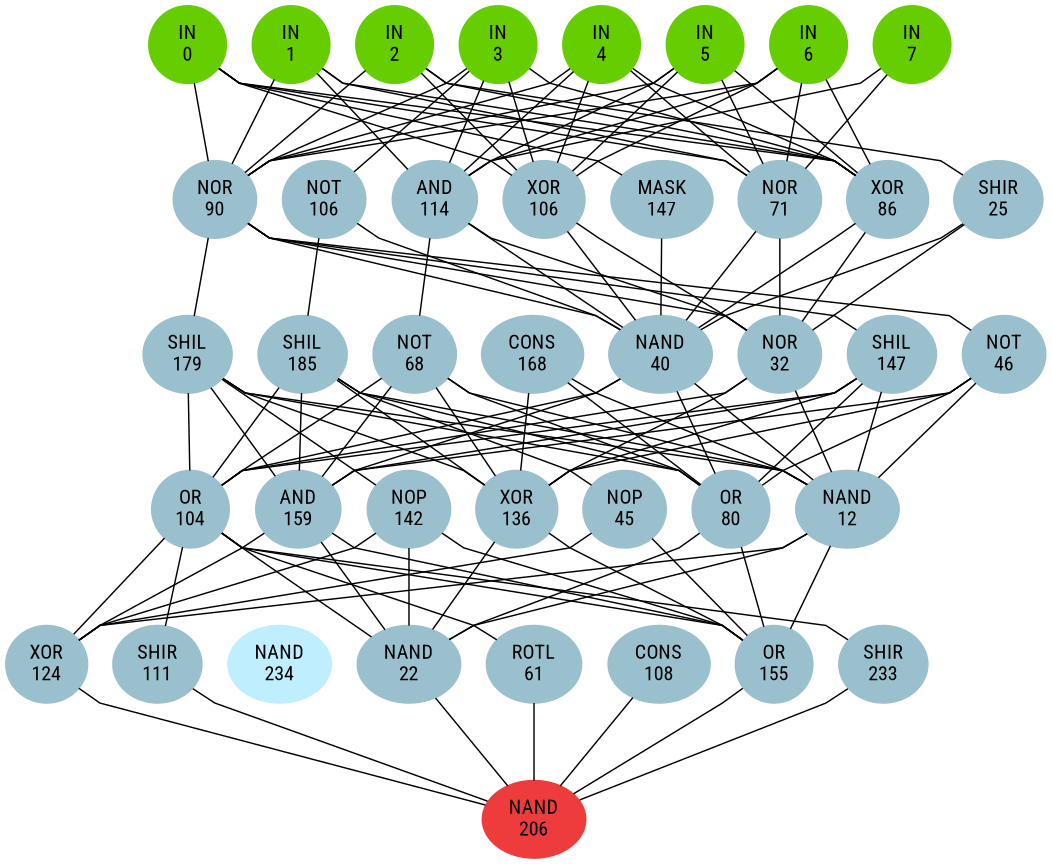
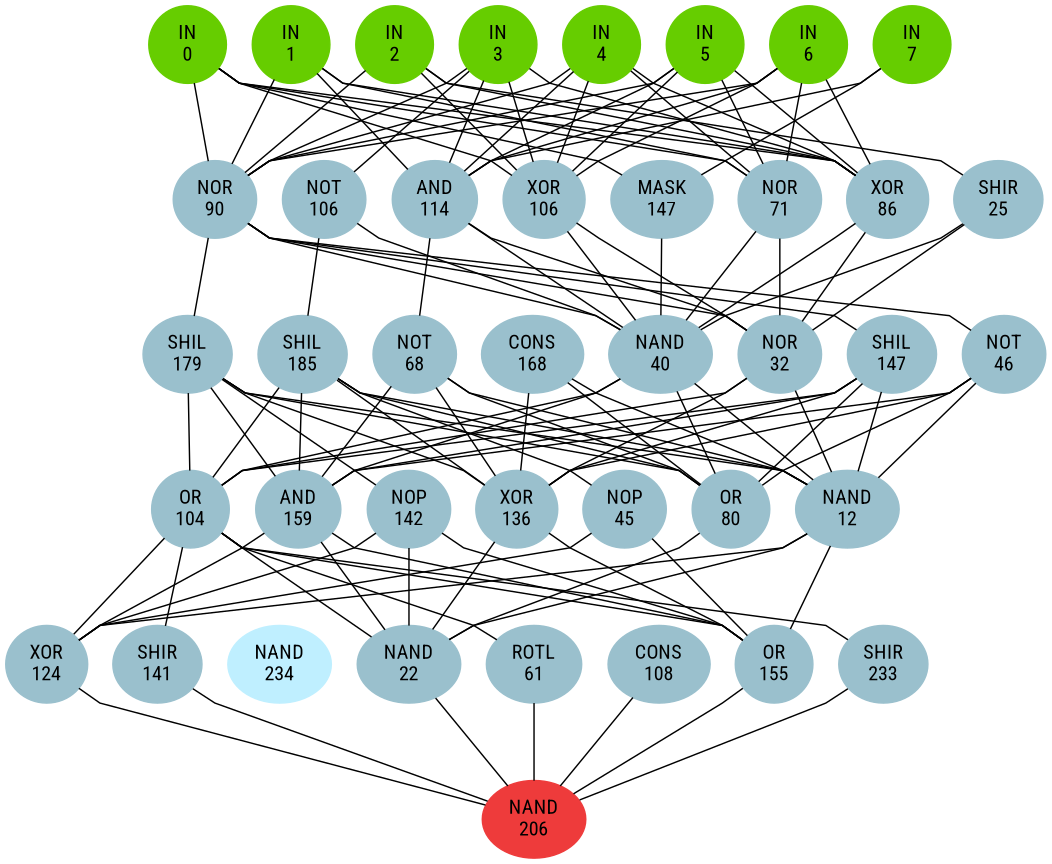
(840, 129) -> (805, 115)
(310, 426) -> none
(755, 597) -> none
(157, 664) -> (157, 664)
